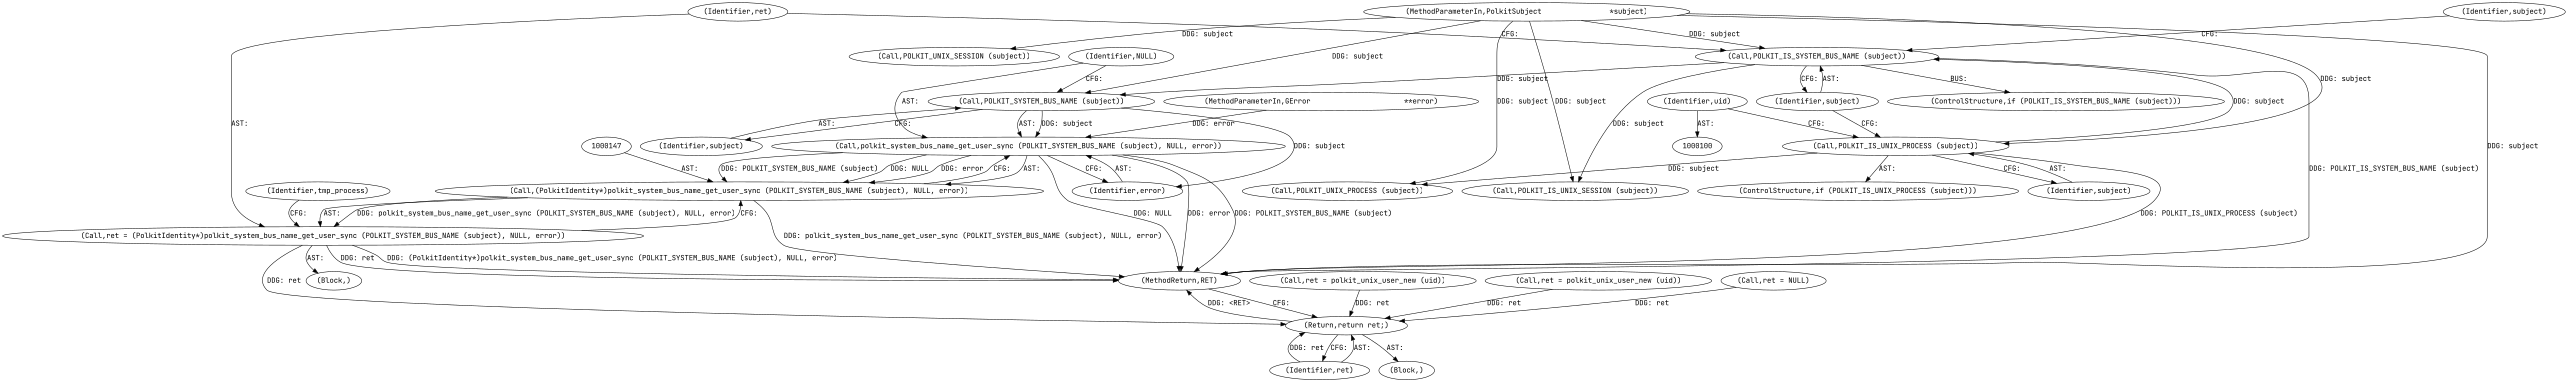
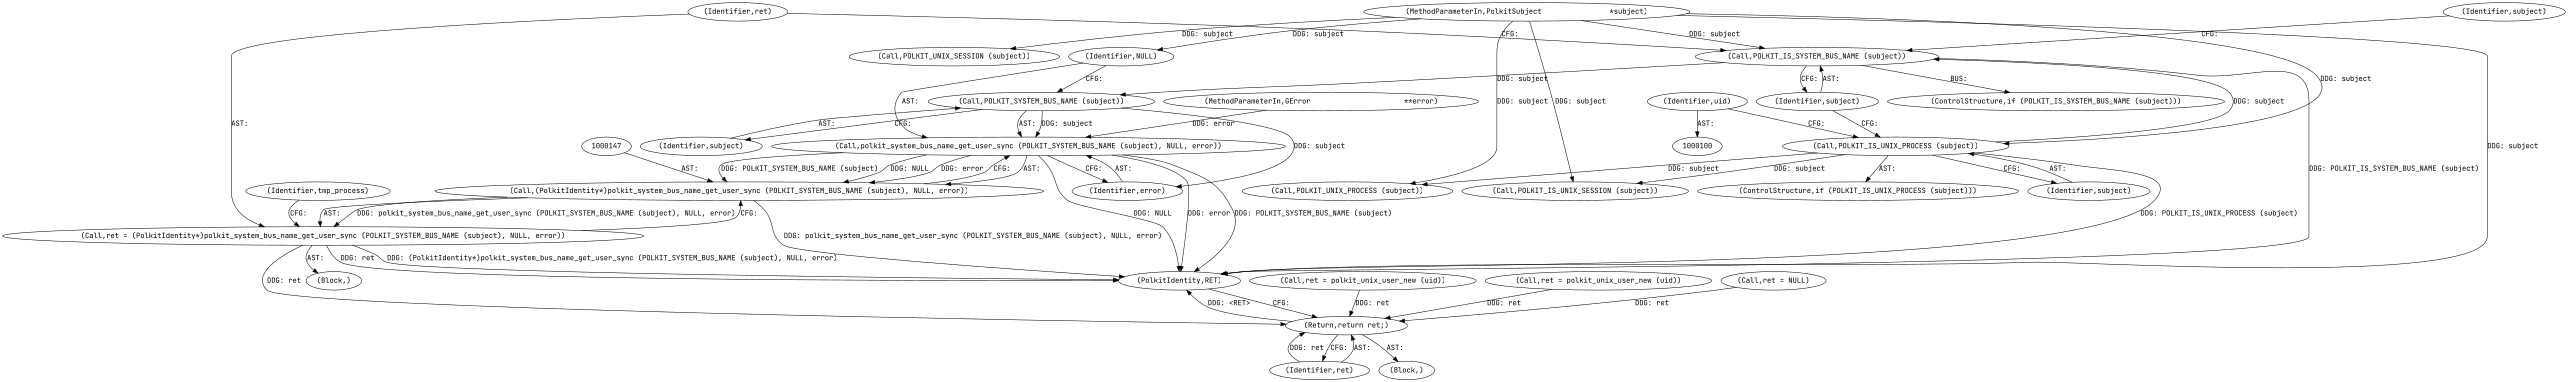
(1286, 56) -> (1285, 31)
(1647, 90) -> (1744, 170)
(1179, 281) -> (1179, 281)
